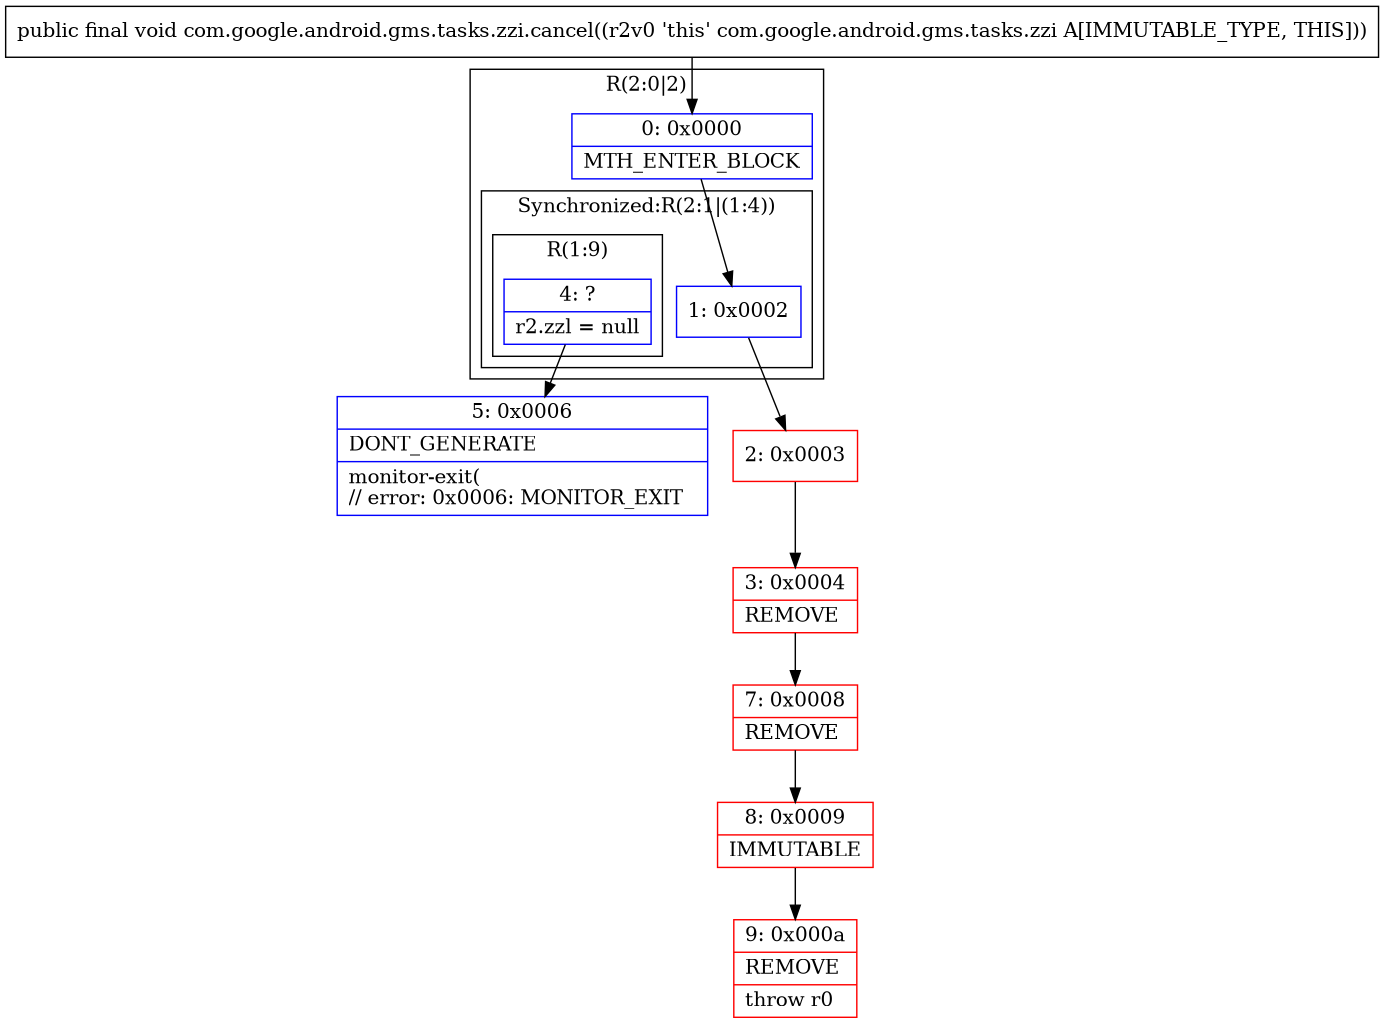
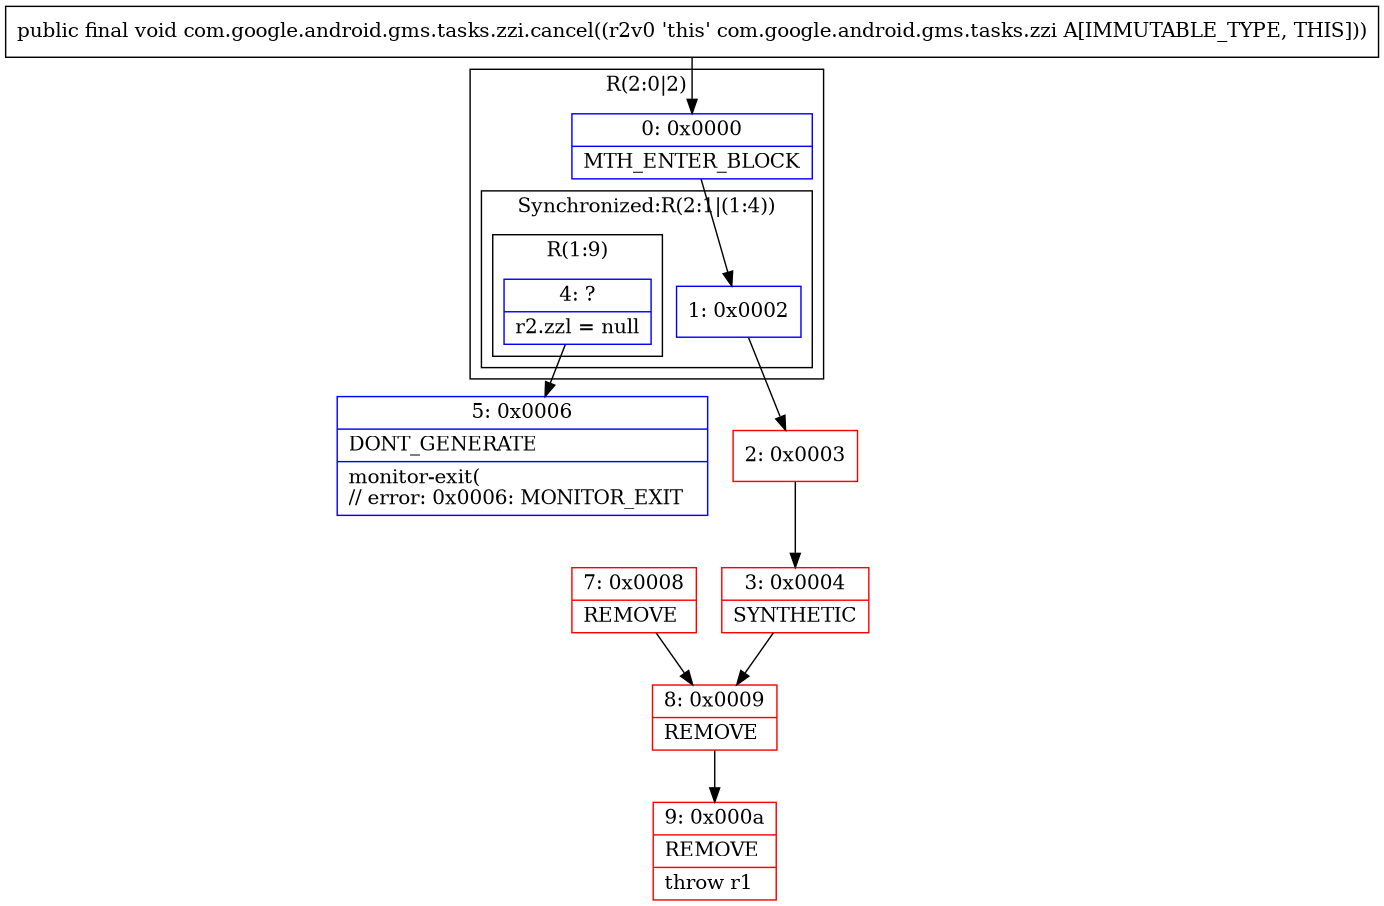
(792, 616) -> (795, 616)
(795, 652) -> (759, 653)
(795, 850) -> (711, 733)
(790, 1000) -> (709, 883)
